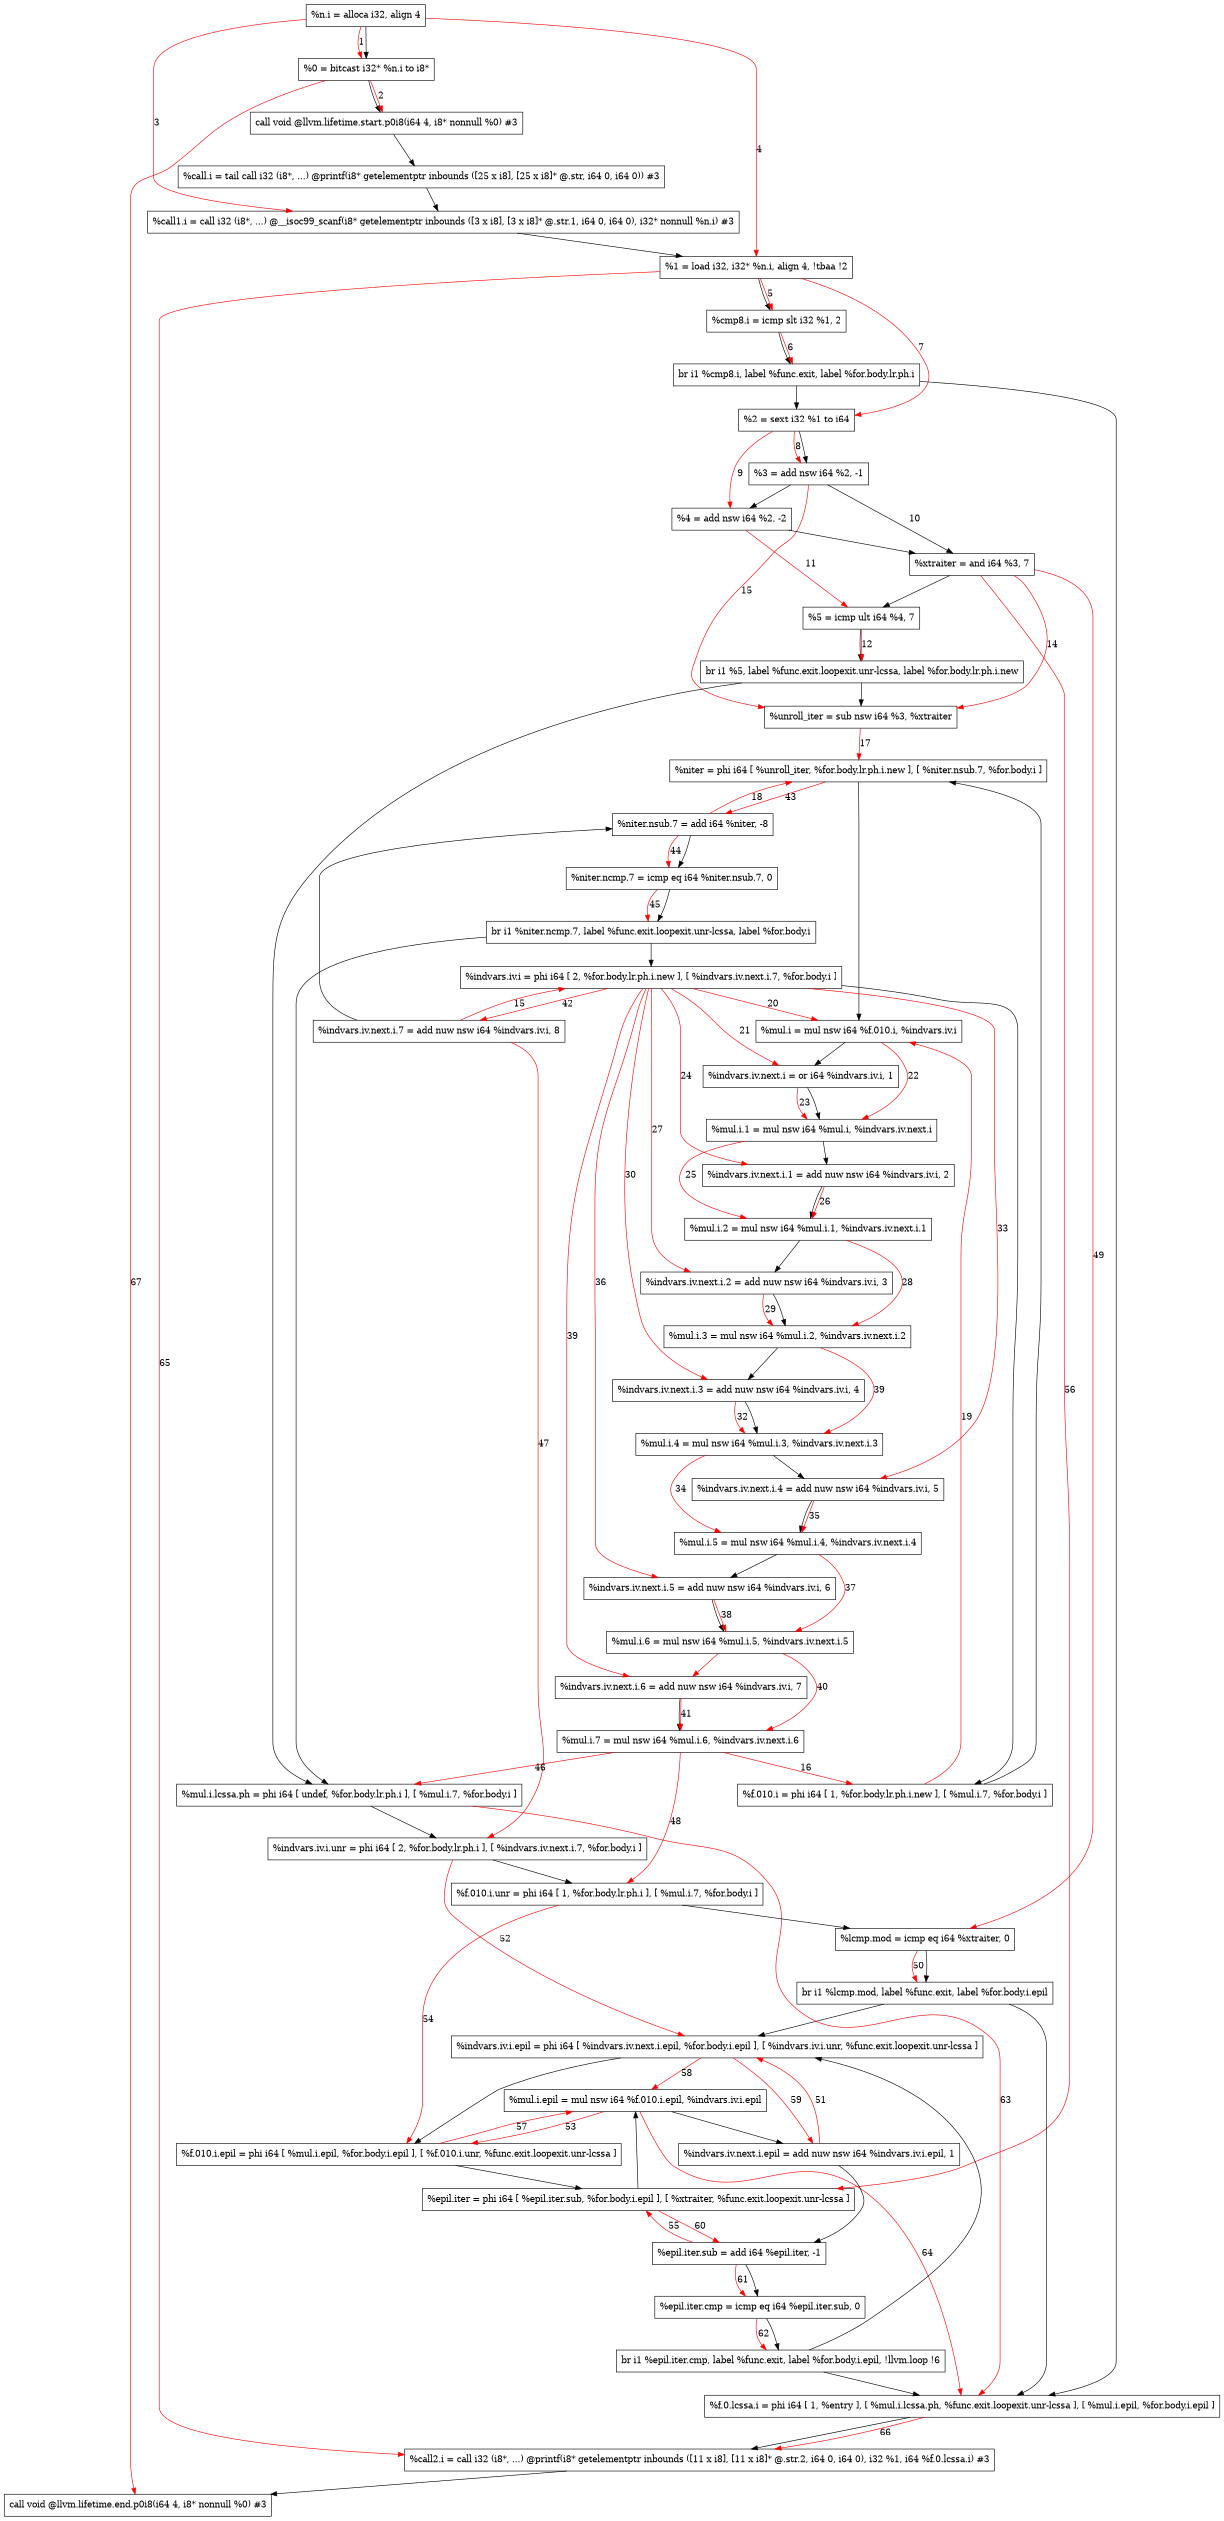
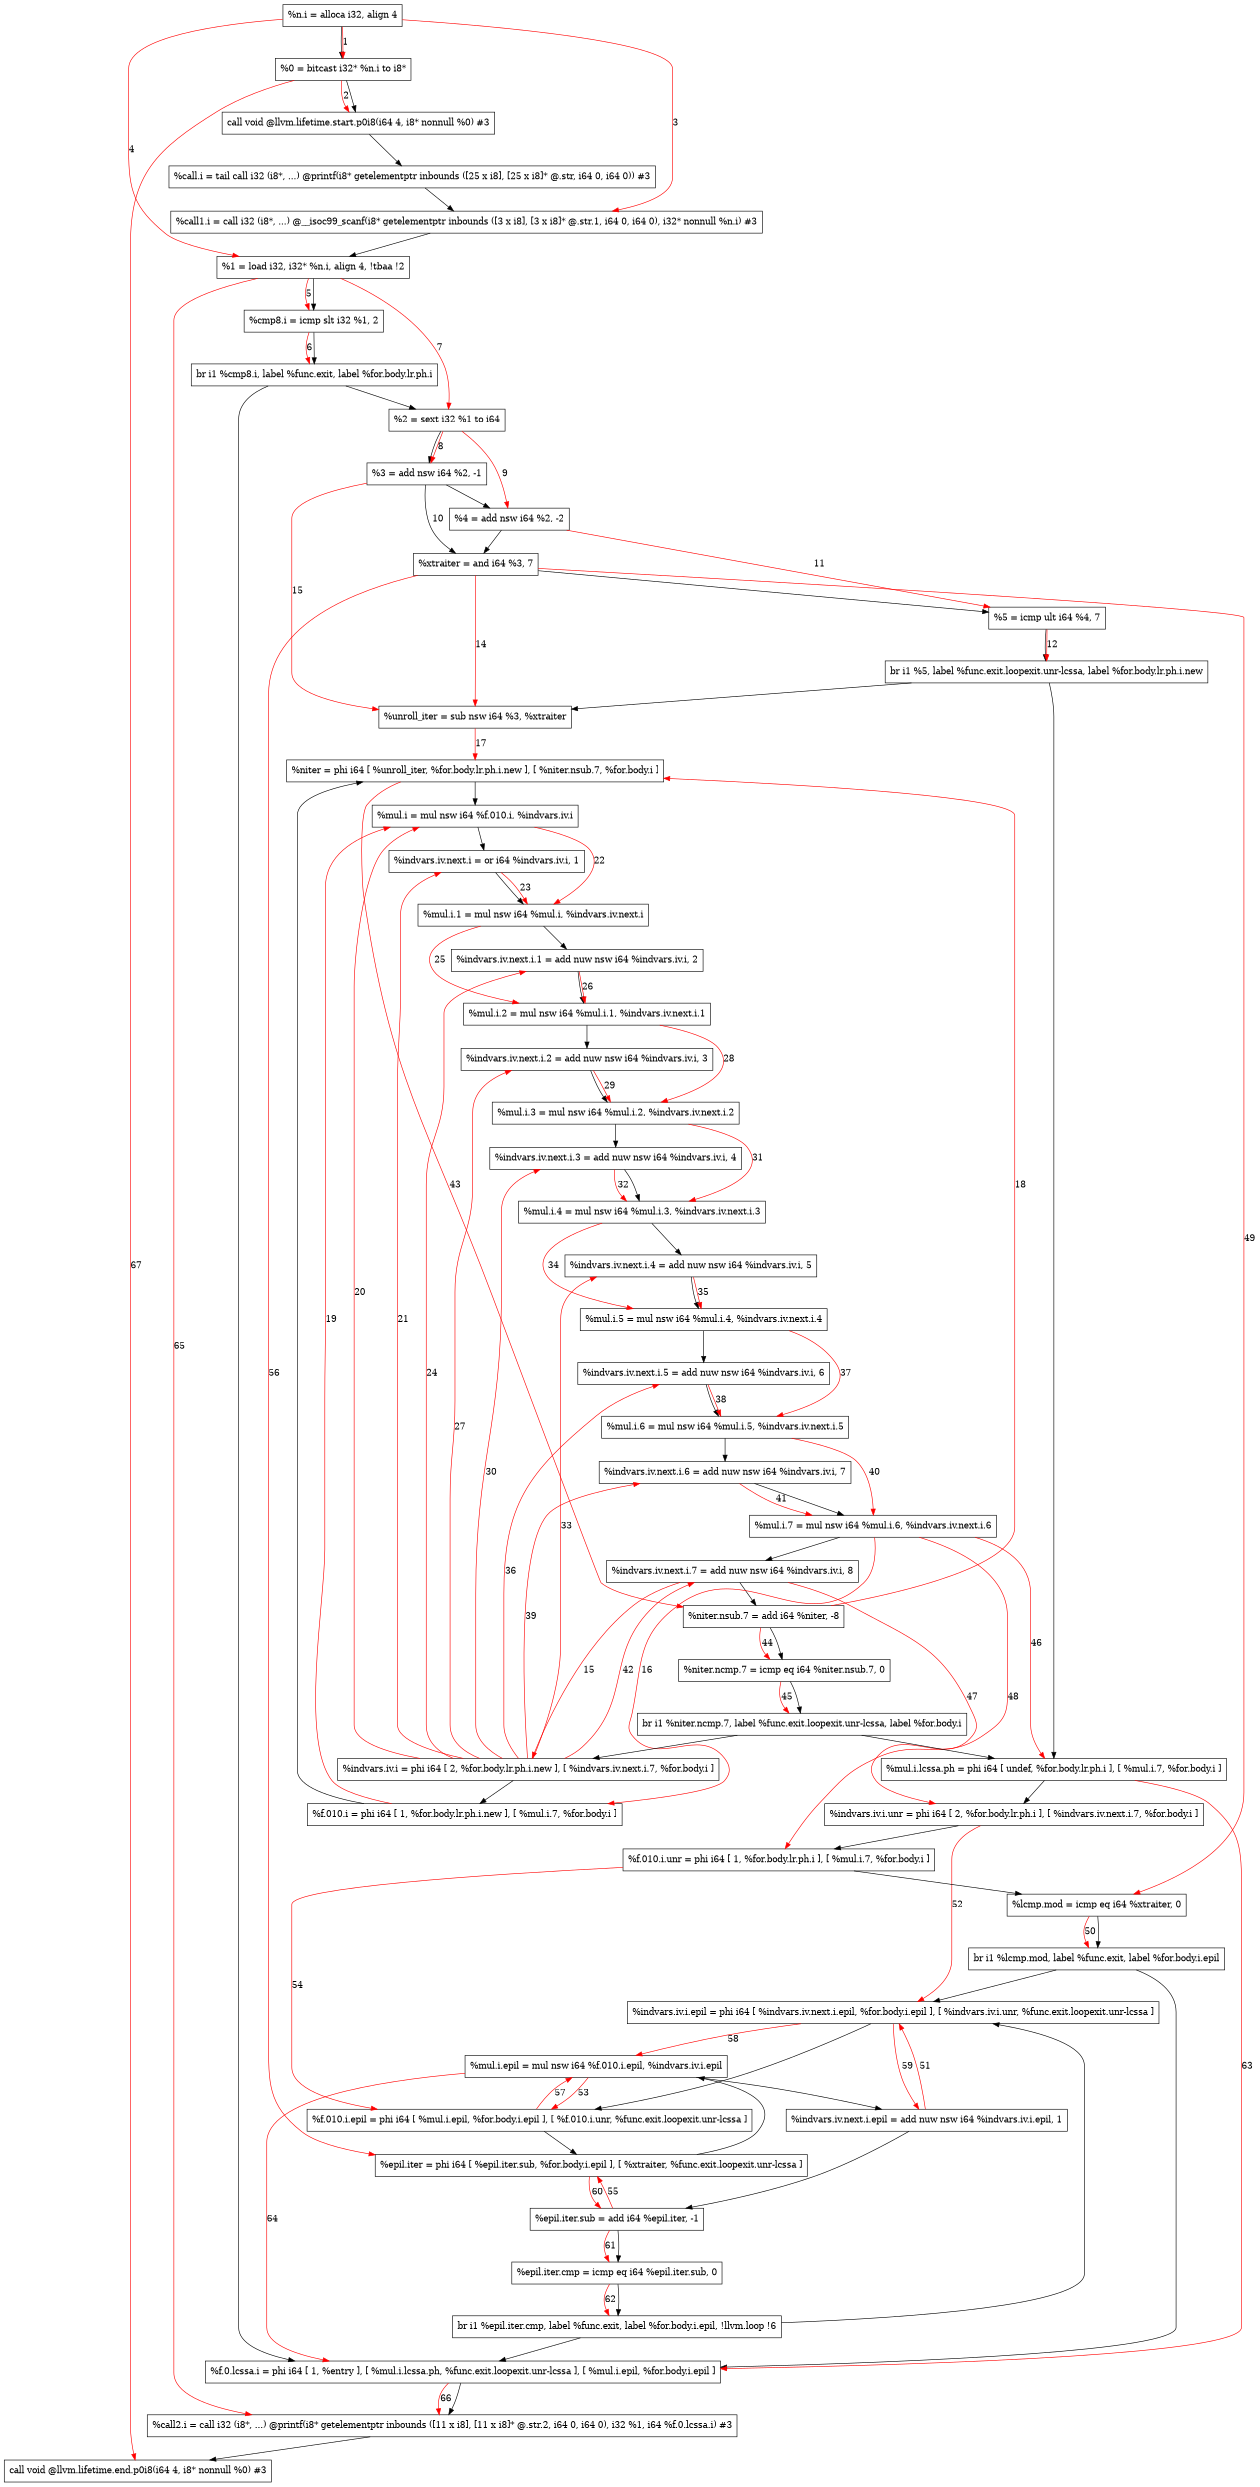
(879, 1391) -> (758, 1158)
none -> (806, 1548)
(708, 1663) -> (725, 1447)
